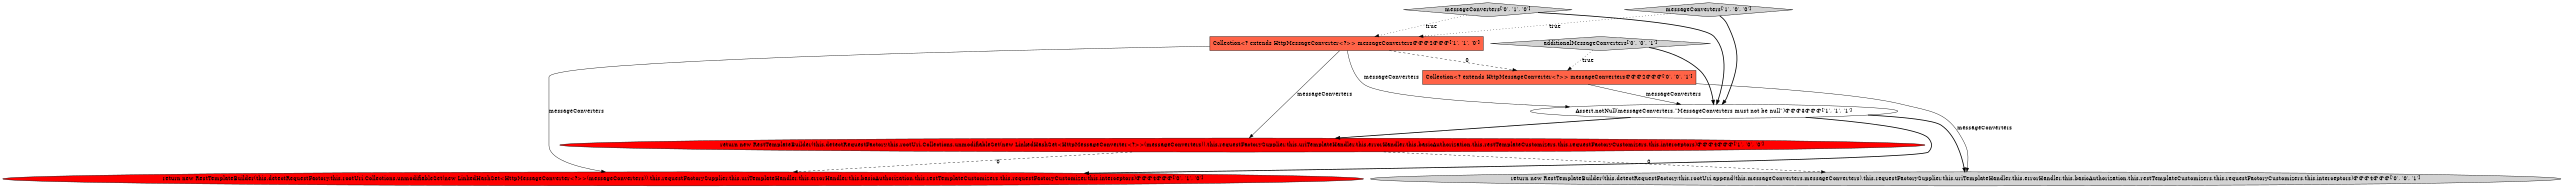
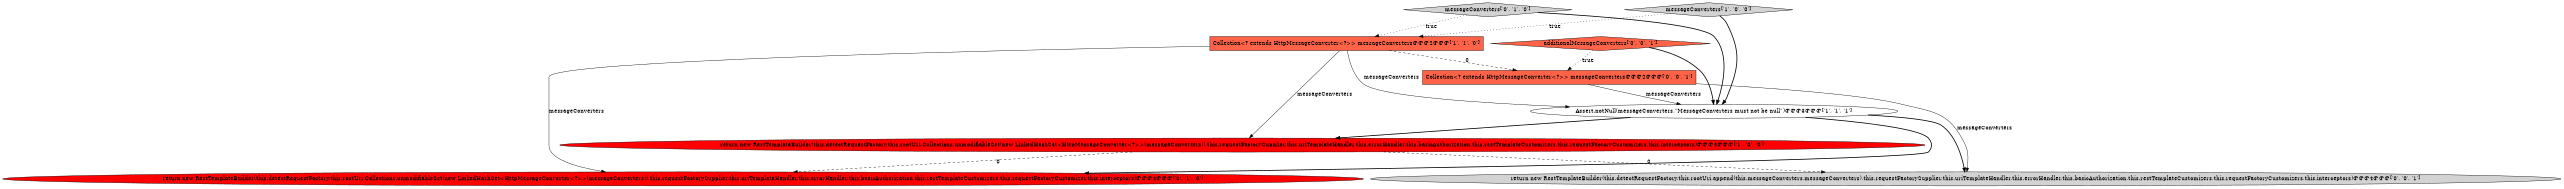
(1601, 44) -> (1601, 44)
